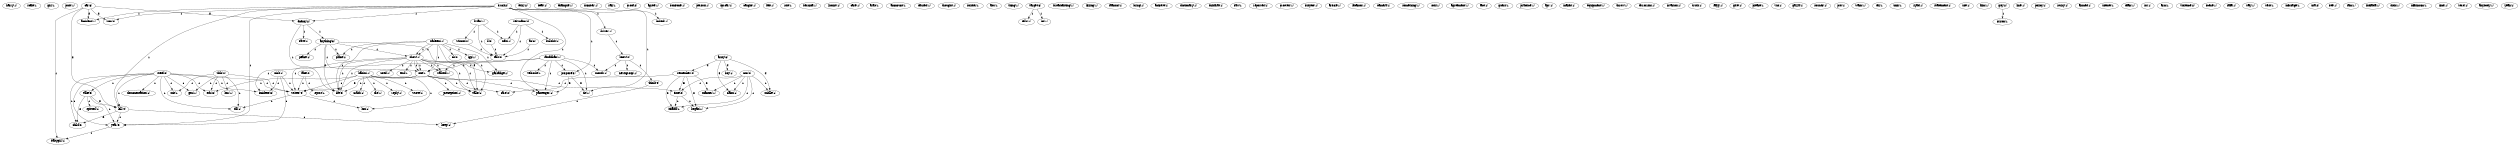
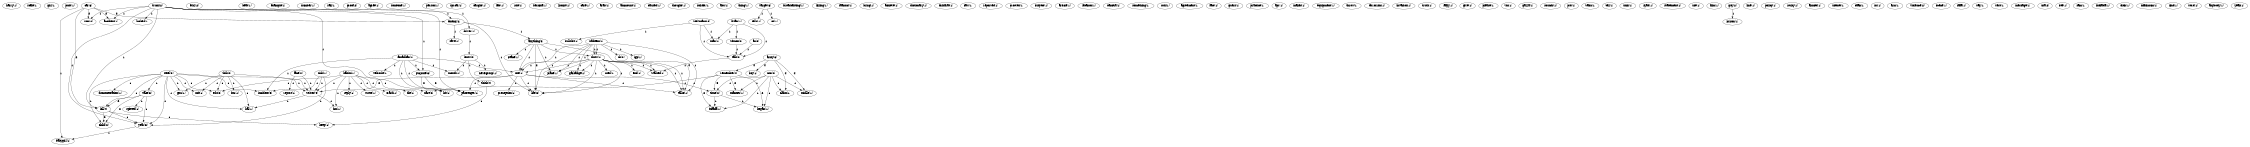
(490, 42) -> none
(340, 63) -> (576, 66)
